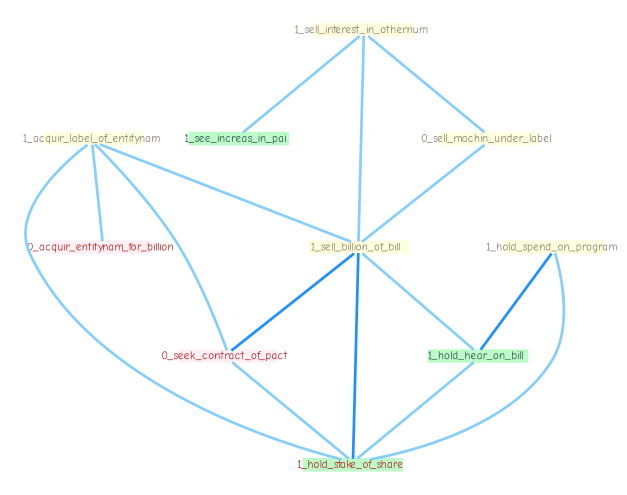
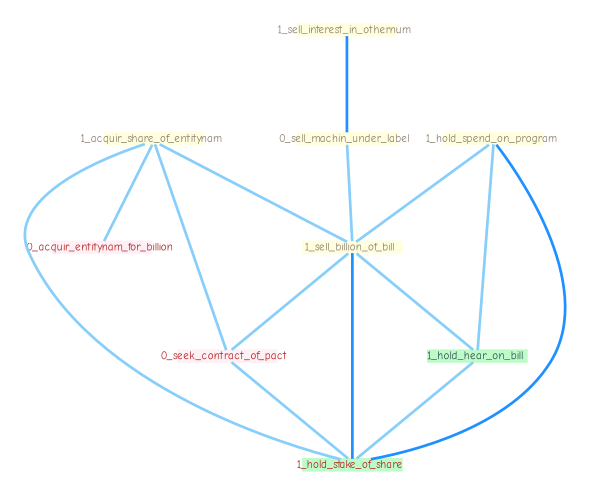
(426, 84) -> (347, 84)
(92, 139) -> (154, 139)
(239, 139) -> none
(361, 139) -> (423, 193)
(293, 302) -> (290, 302)
(516, 302) -> (486, 247)
(518, 398) -> (555, 350)
